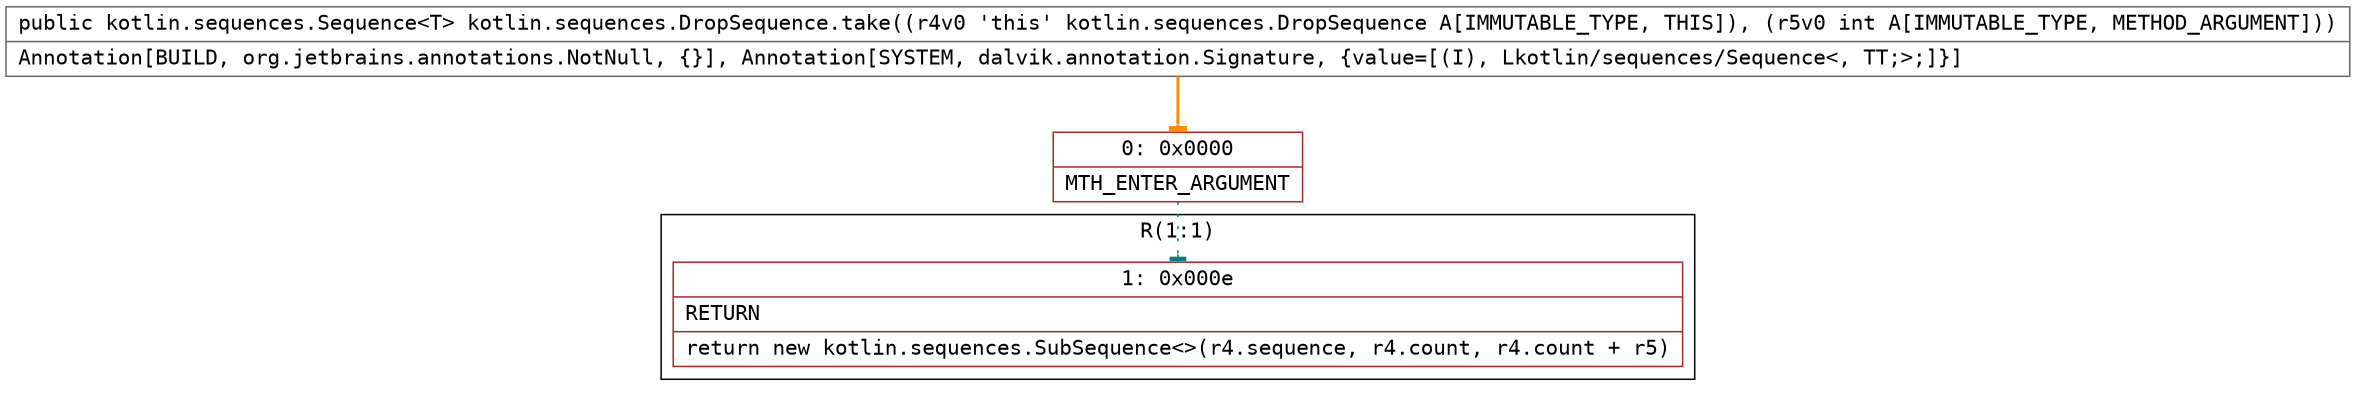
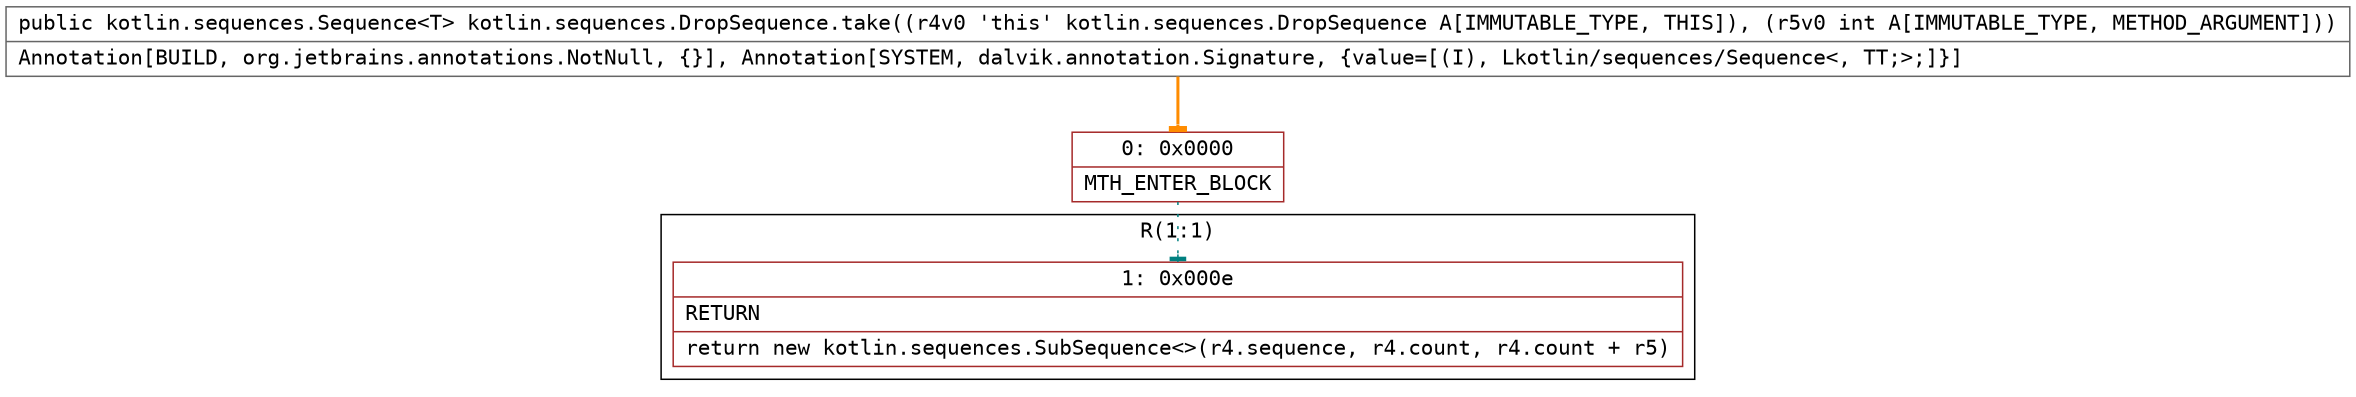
(1178, 184) -> (1178, 184)
